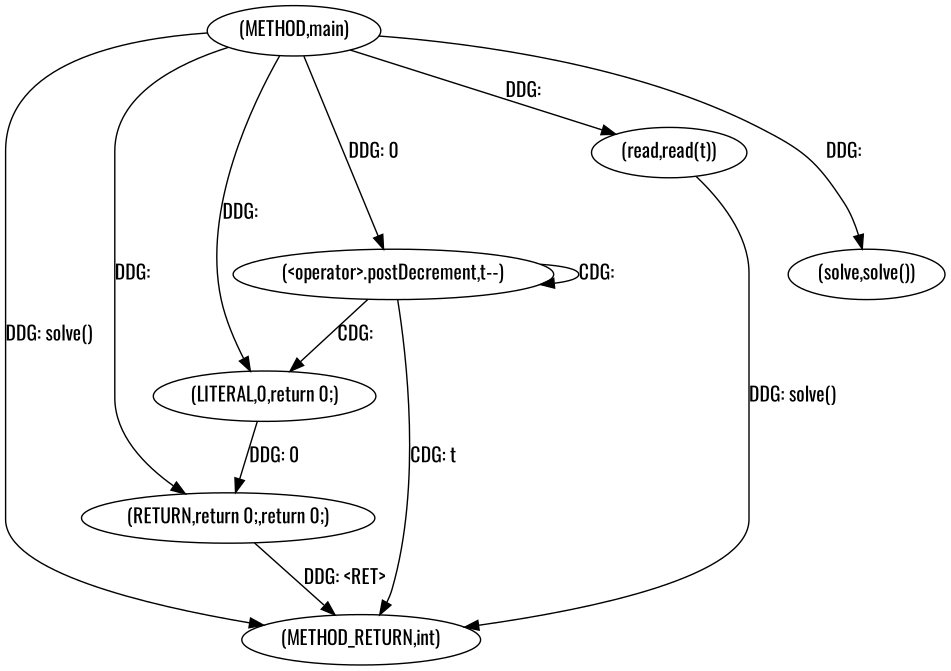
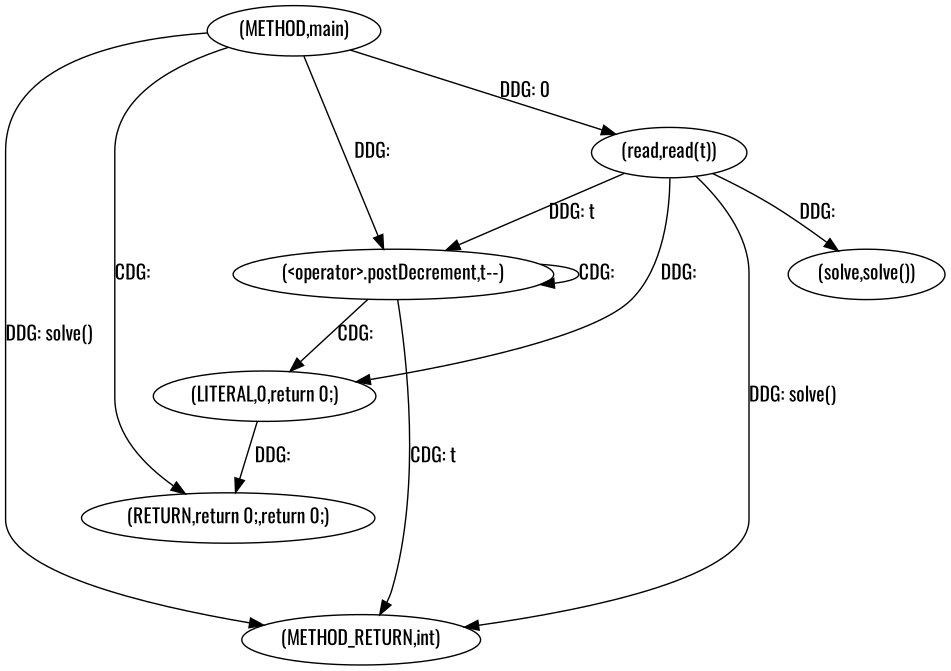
(646, 83) -> (772, 205)
(526, 92) -> (526, 92)
(374, 153) -> (374, 153)
(223, 204) -> (568, 333)
none -> (542, 209)
(135, 274) -> (135, 274)
(275, 457) -> (275, 457)
(289, 574) -> none
